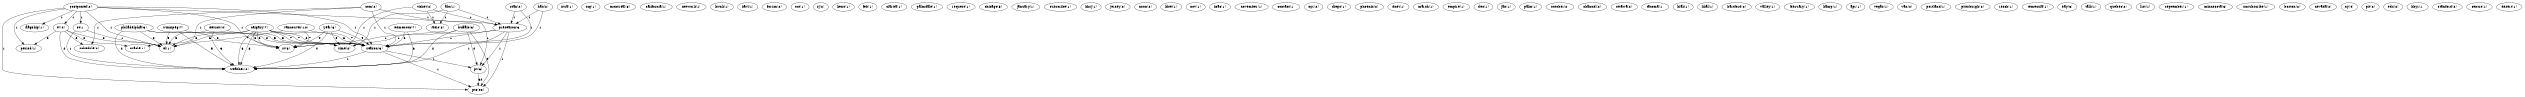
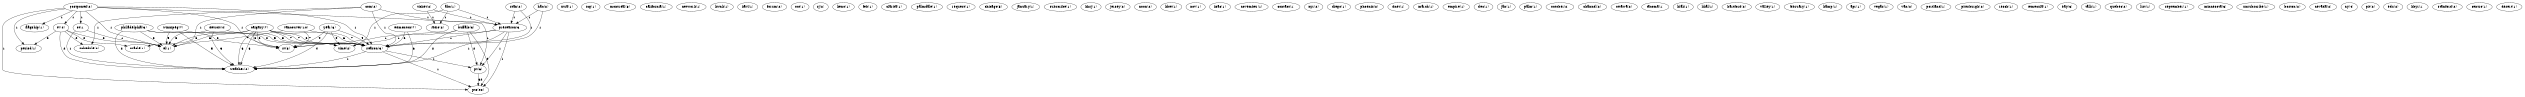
(375, 15) -> none
